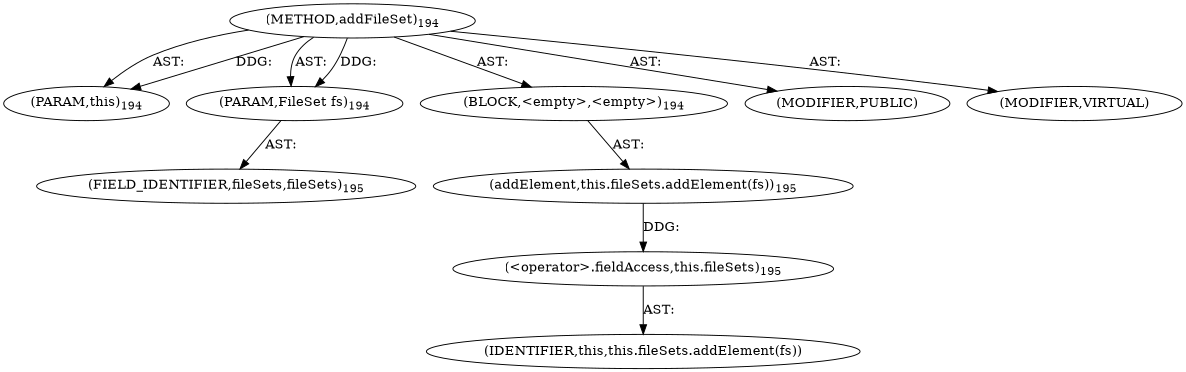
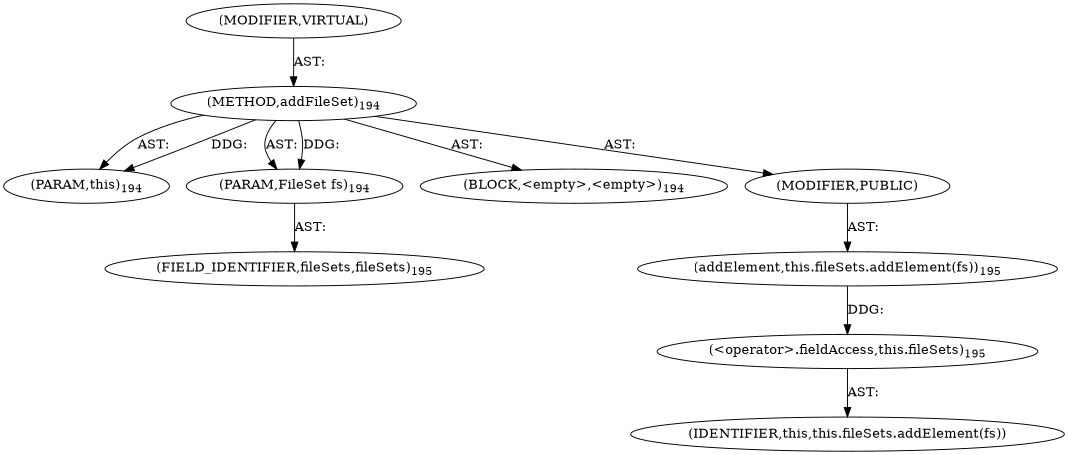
(720, 59) -> (294, 57)
(605, 141) -> (847, 223)
